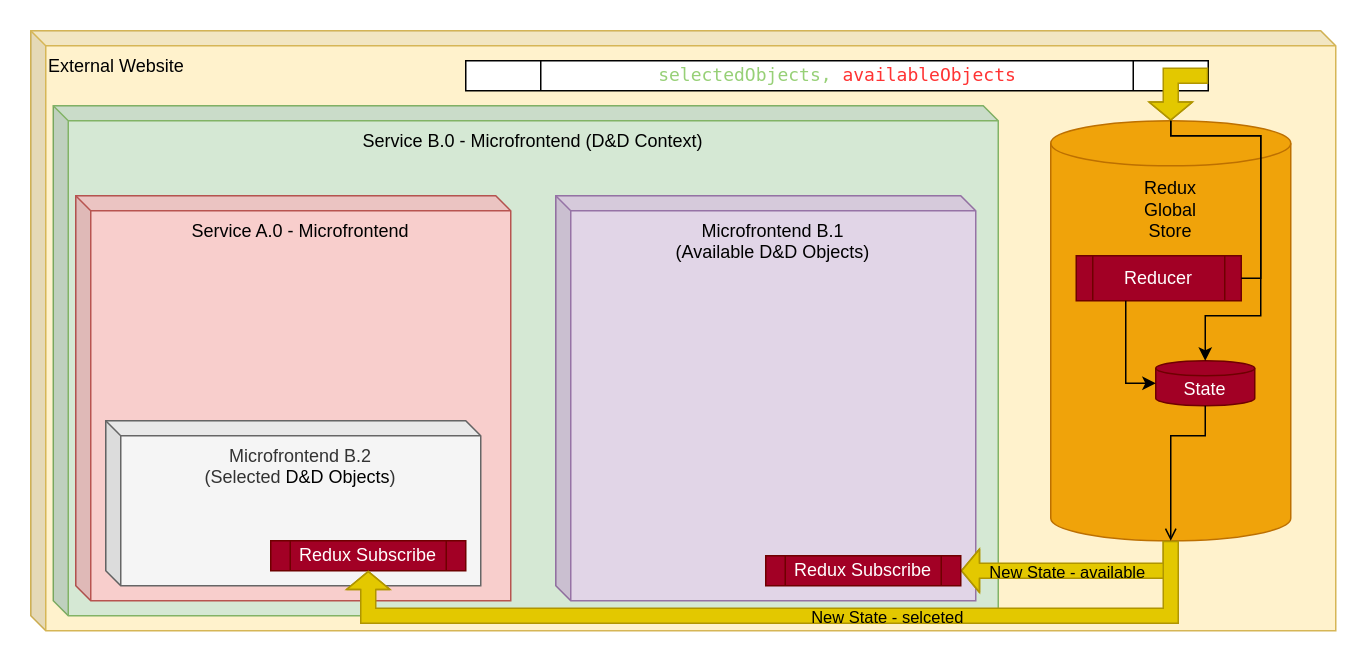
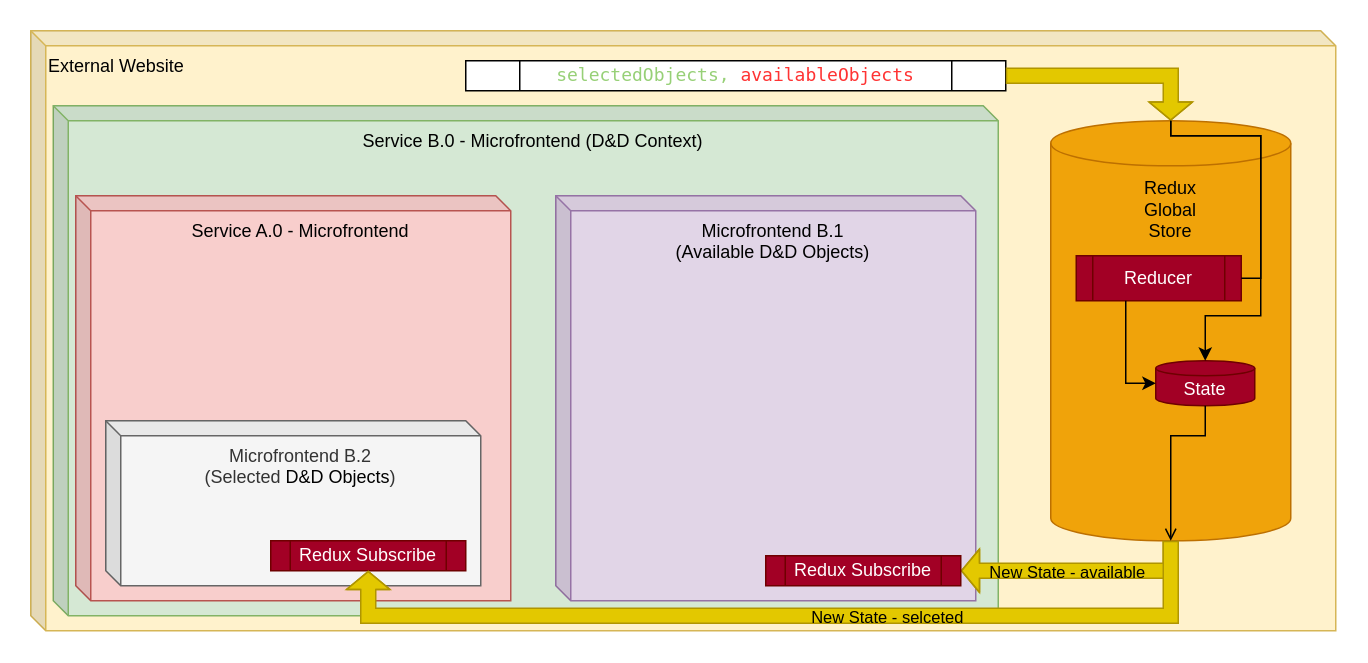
(837, 76) -> (736, 76)
